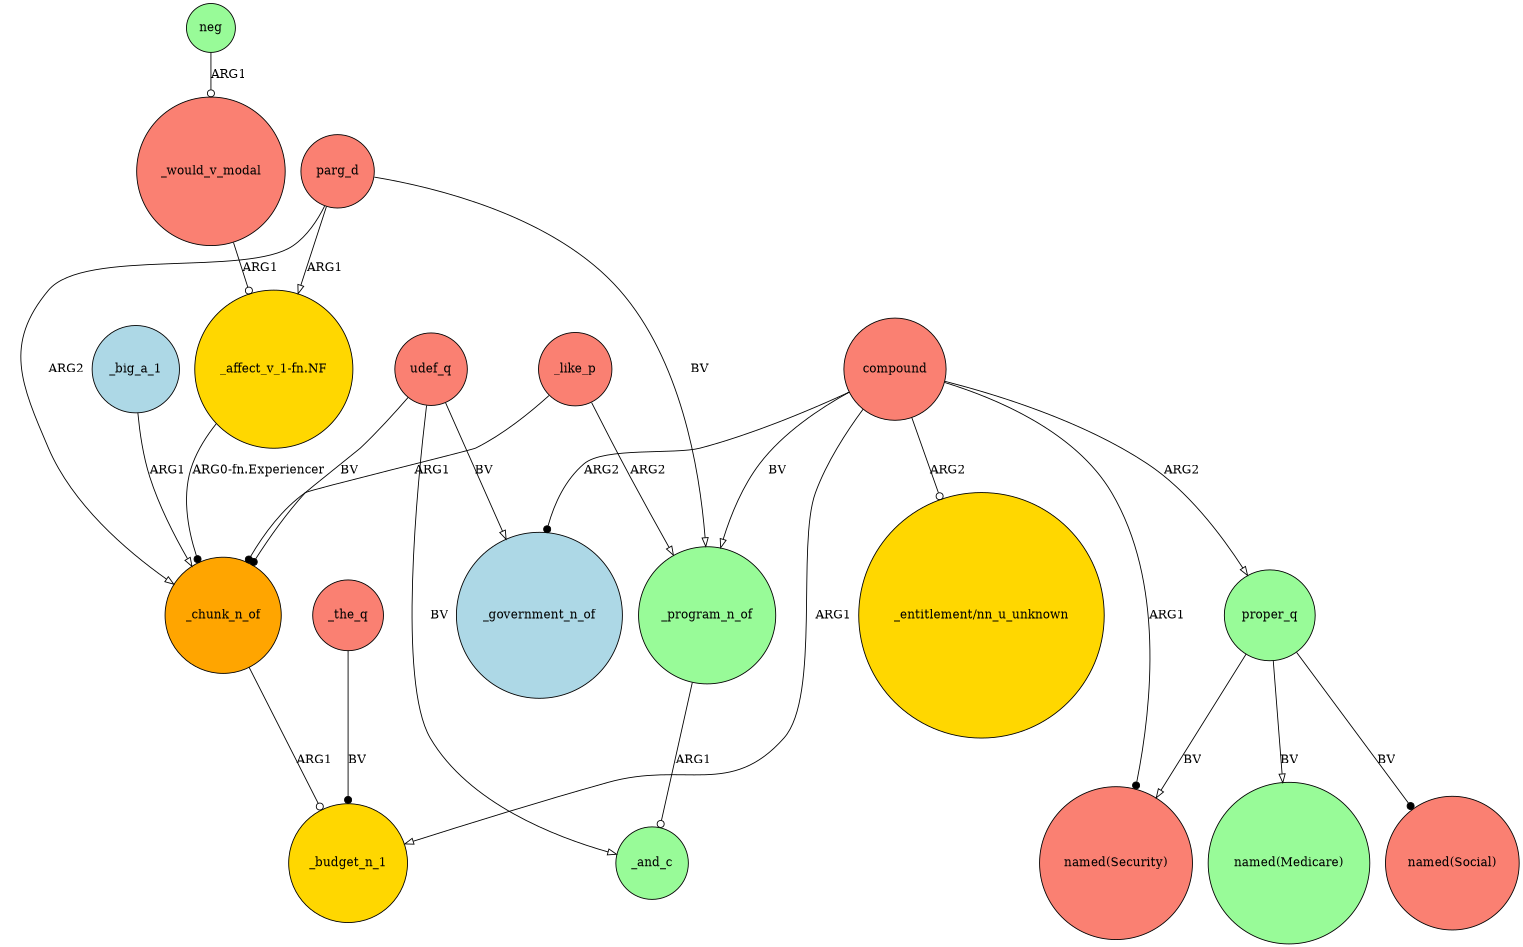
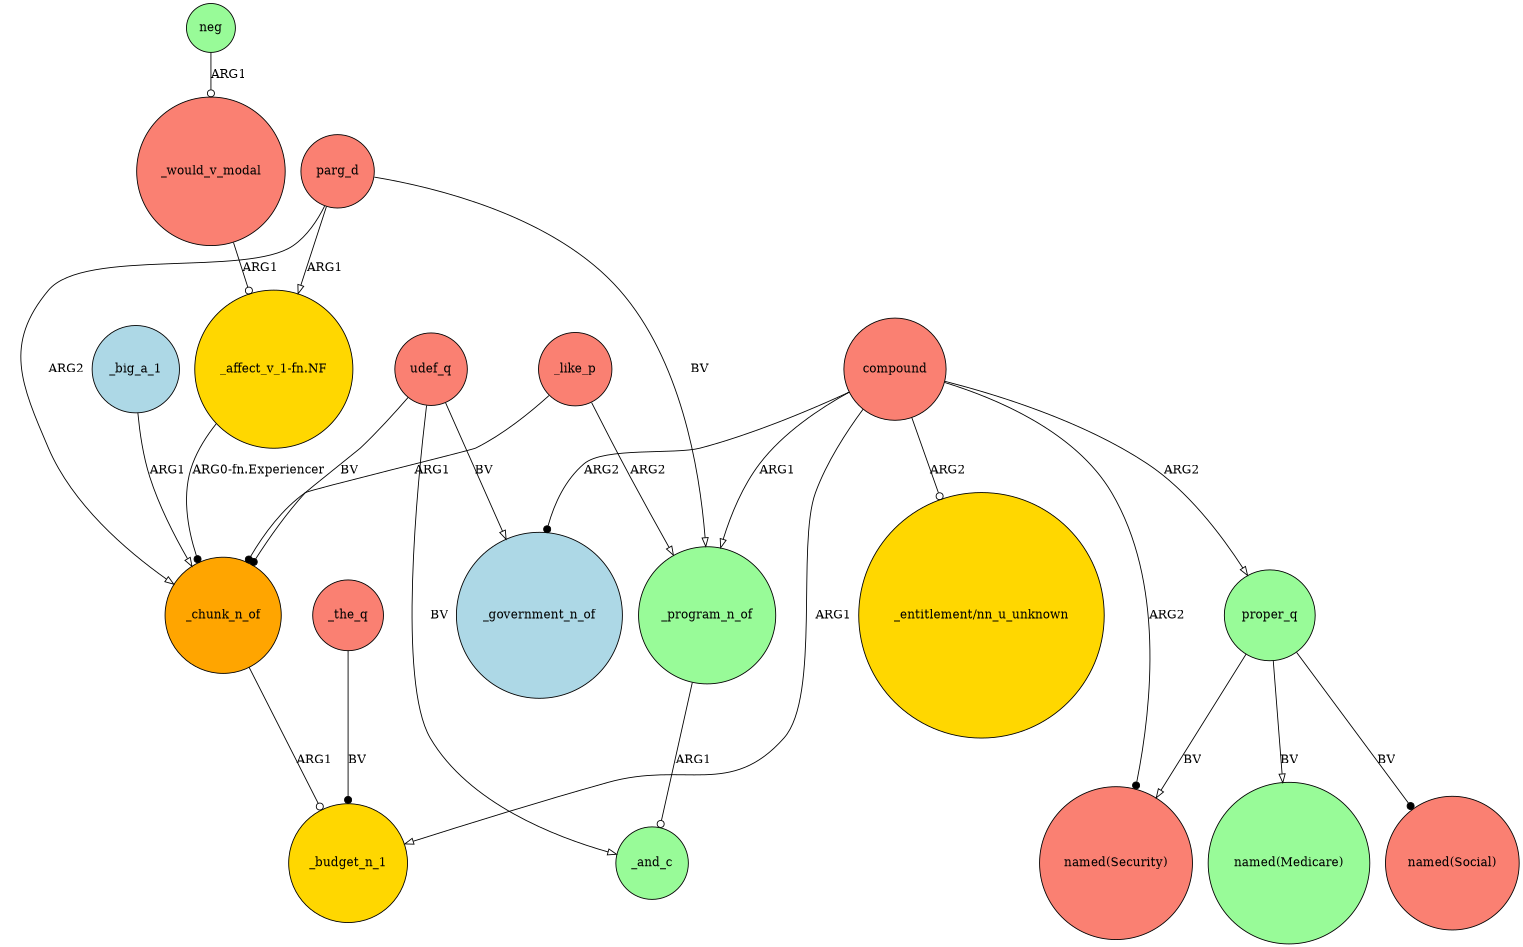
(777, 470) -> (777, 470)
(1167, 615) -> (1167, 615)
